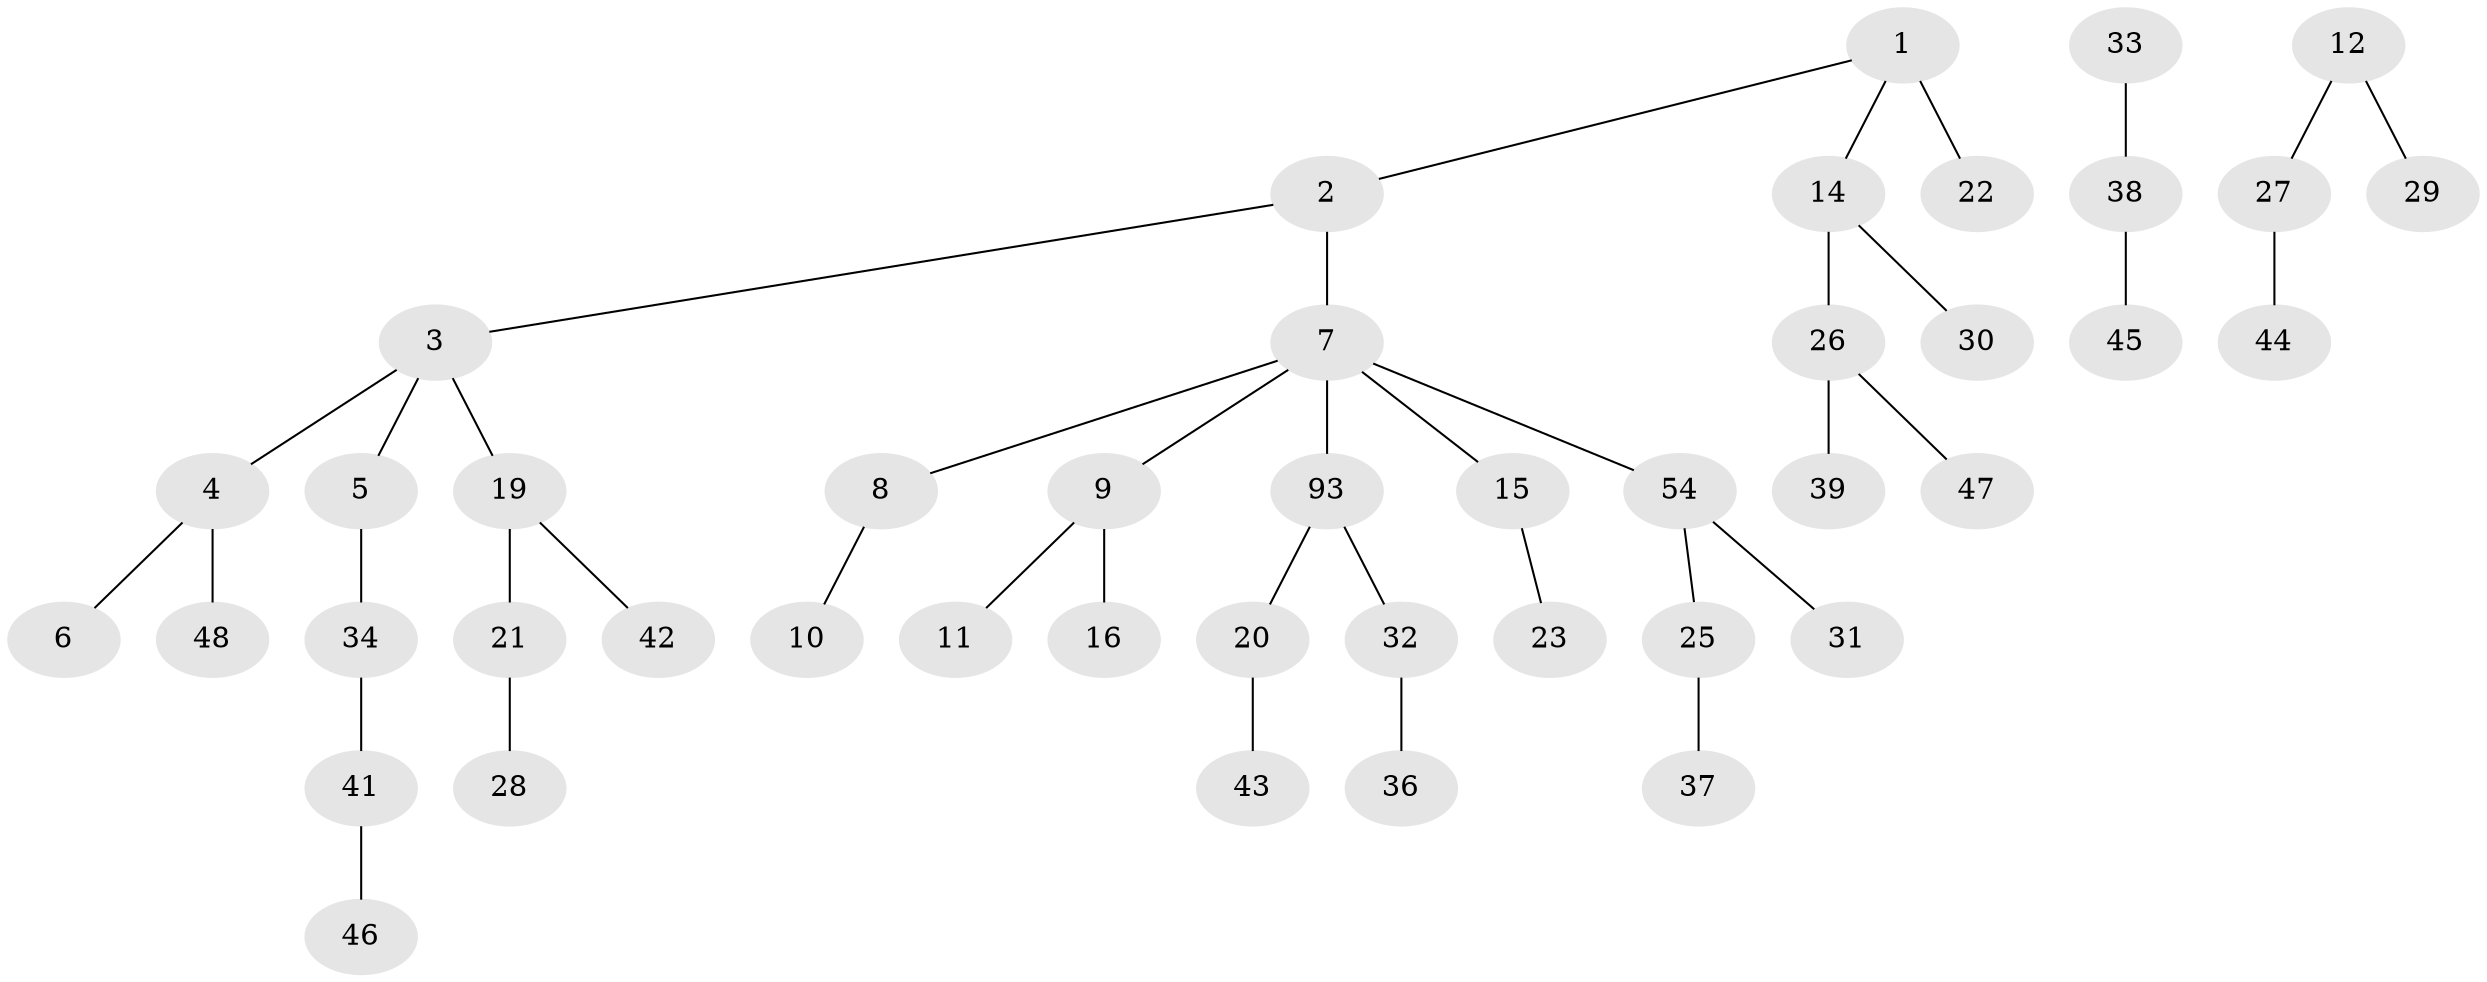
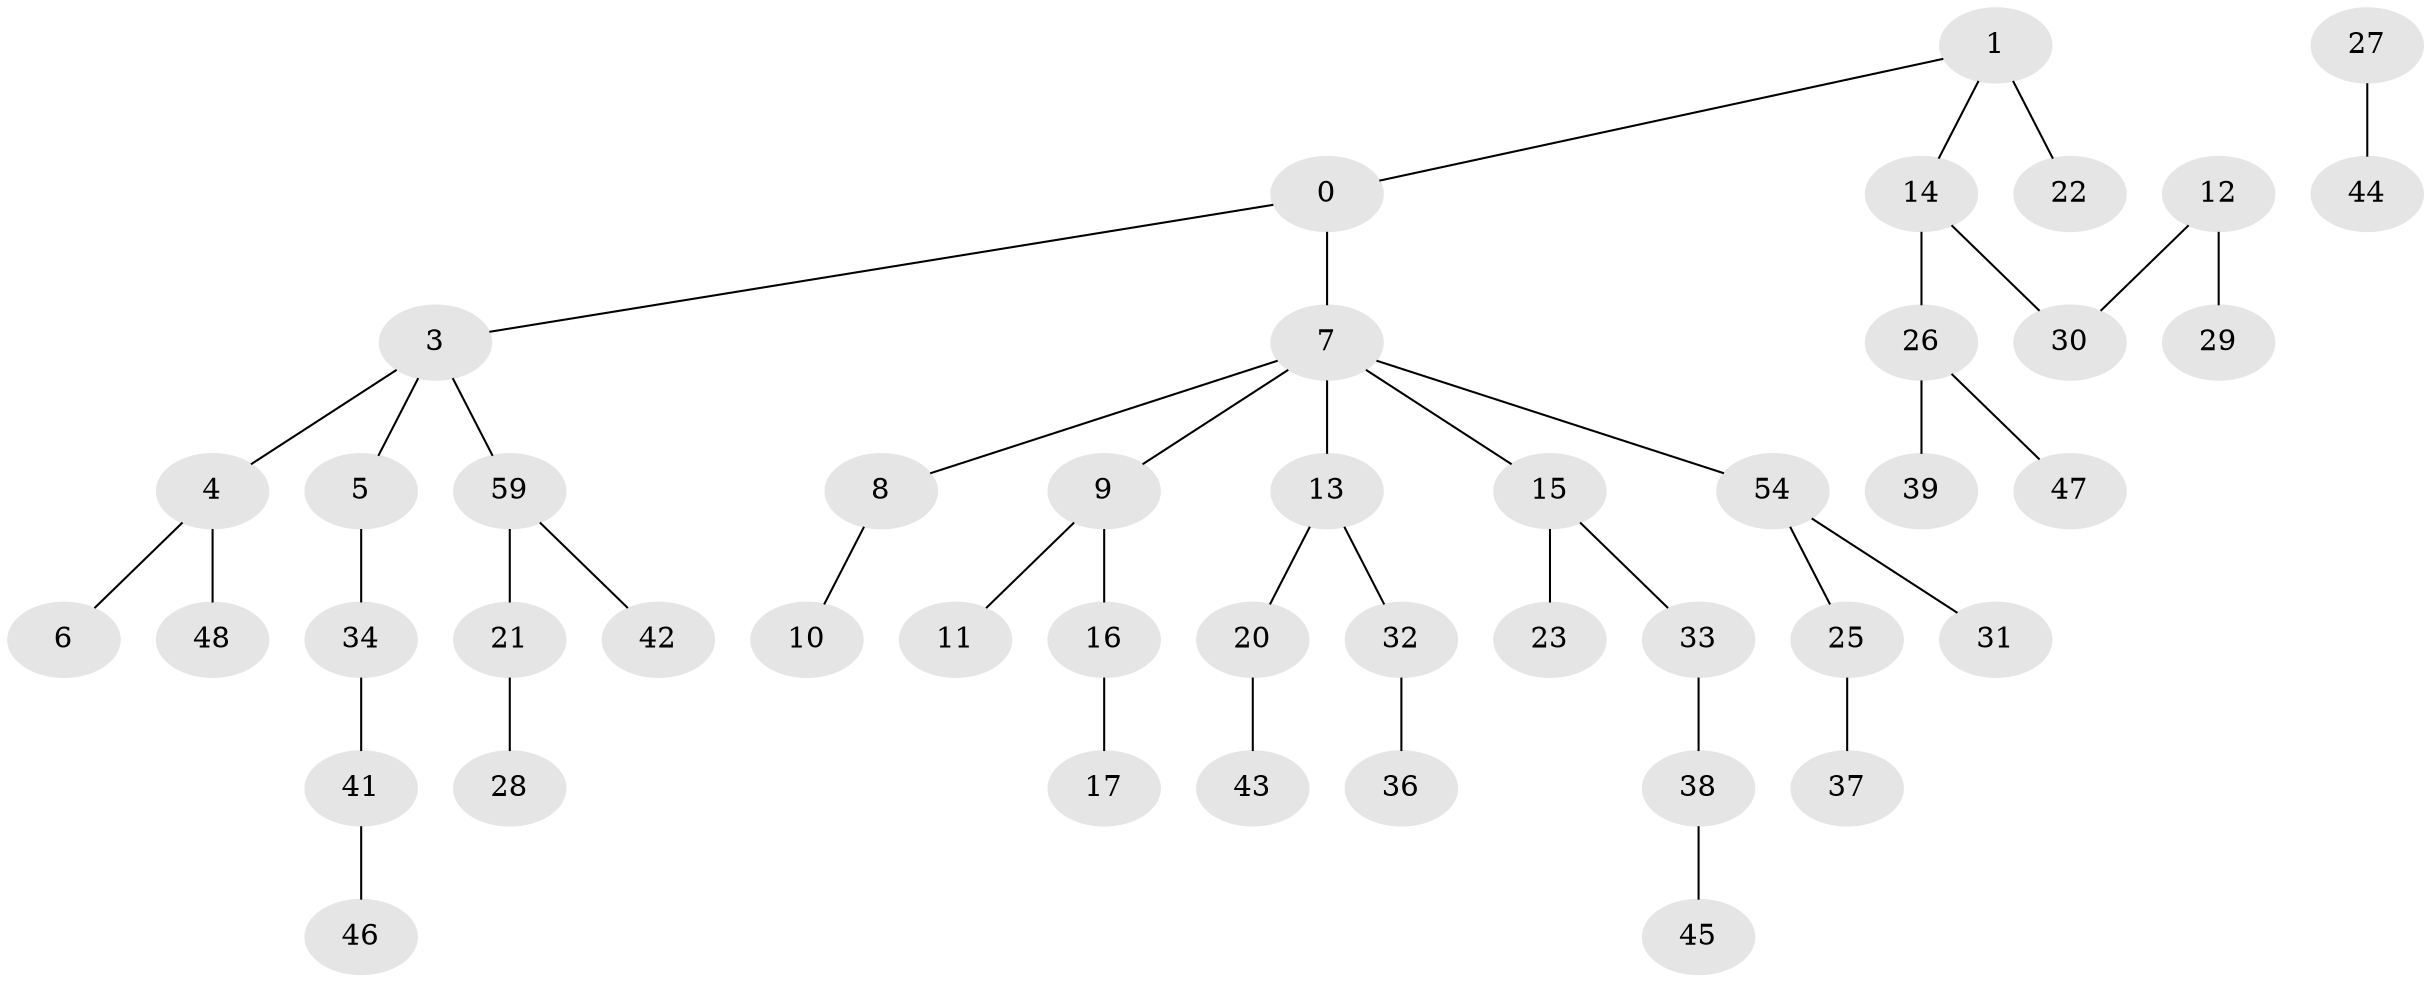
(2311, 120) -> (2145, 268)
(1327, 194) -> (1327, 194)
(510, 491) -> (510, 491)
(1327, 491) -> (1327, 491)
none -> (1624, 565)
none -> (1104, 788)
